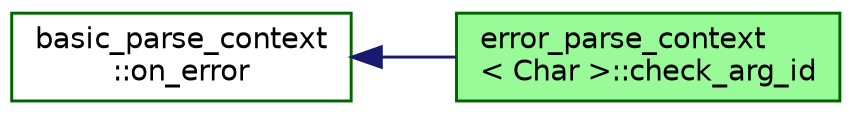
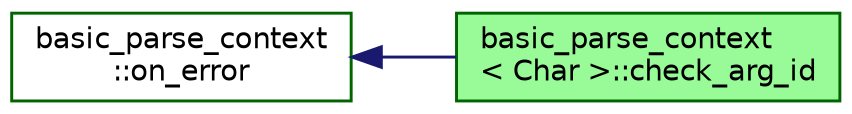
(648, 57) -> (648, 57)
